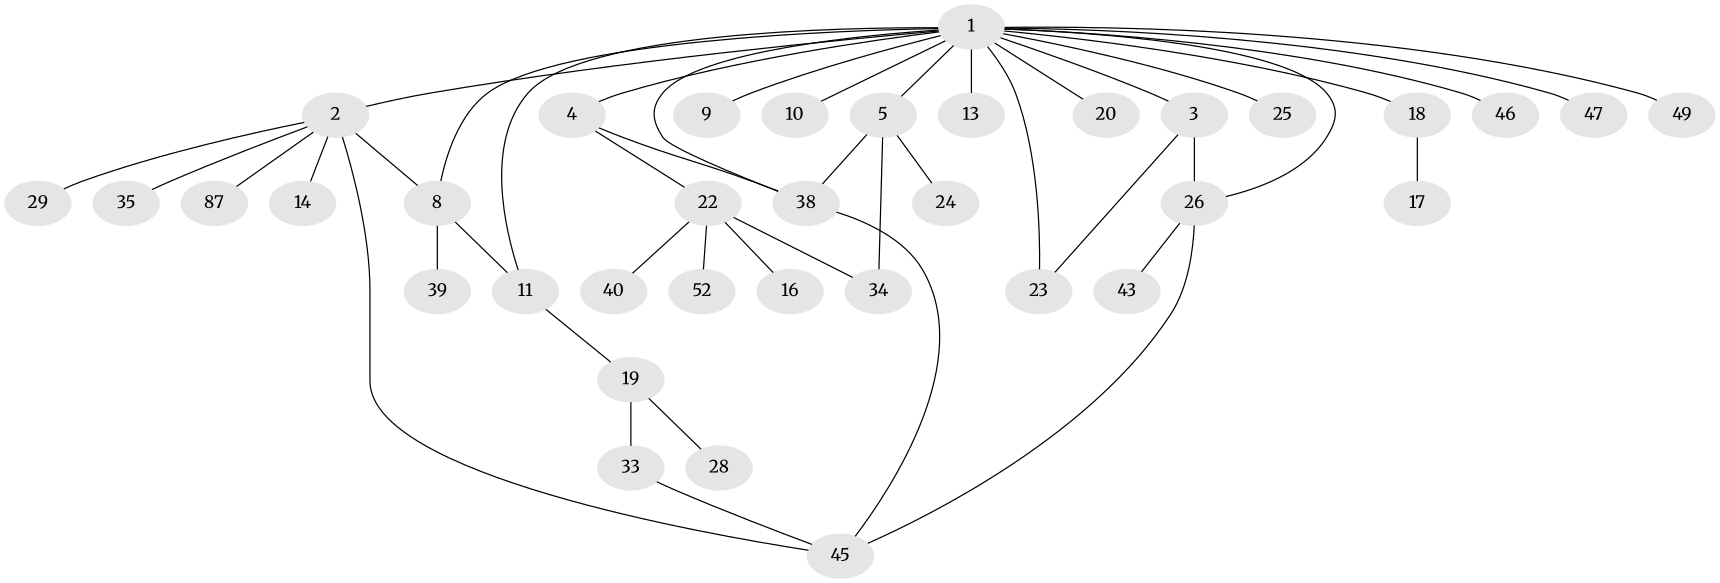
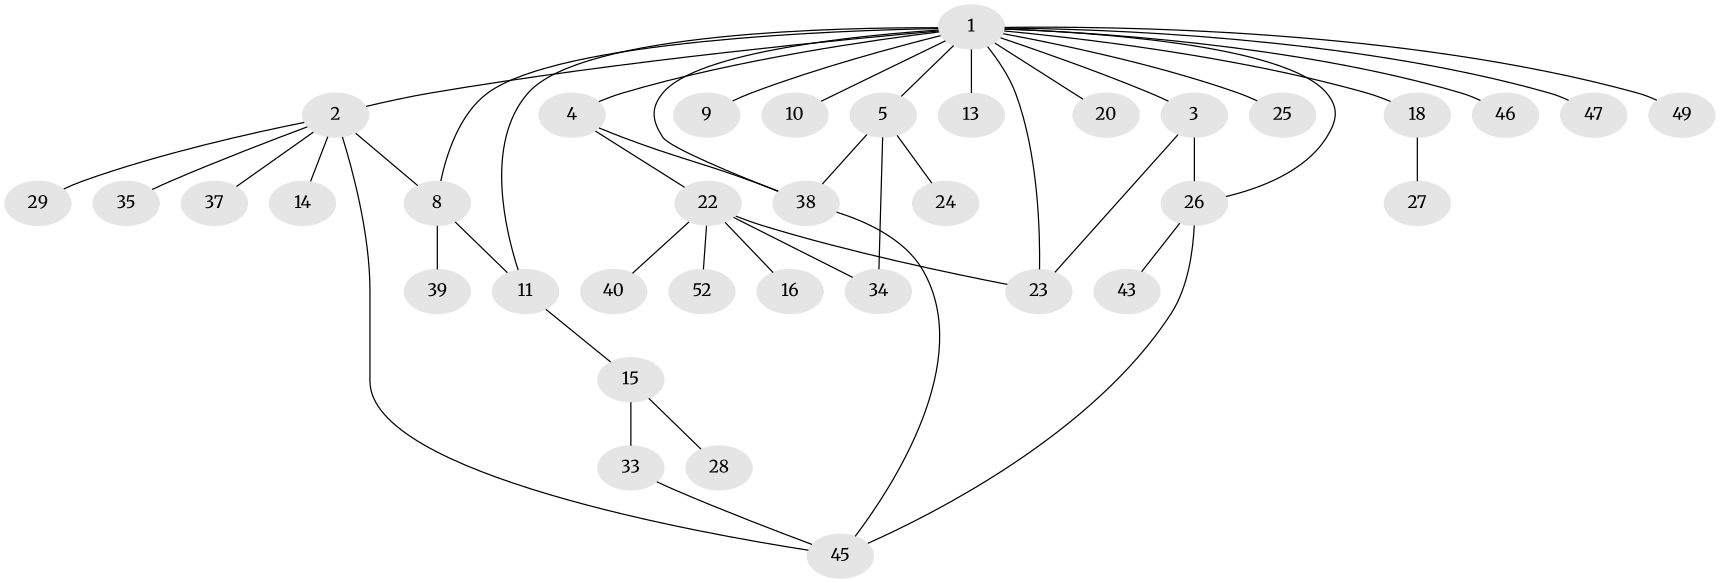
(214, 203) -> (214, 203)
(1417, 203) -> (1417, 203)
none -> (870, 255)
(631, 380) -> (631, 380)
